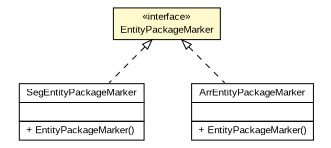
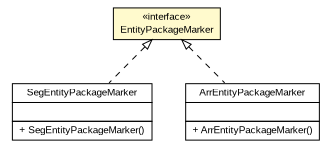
(80, 130) -> (82, 130)
(253, 130) -> (253, 130)
